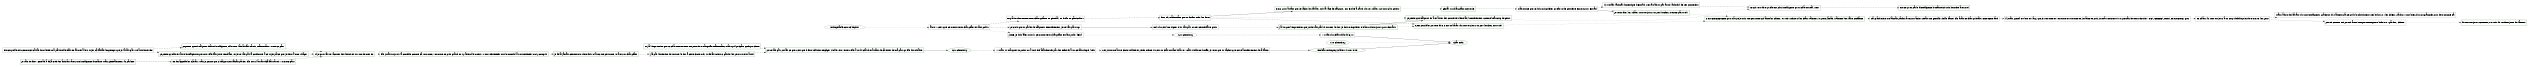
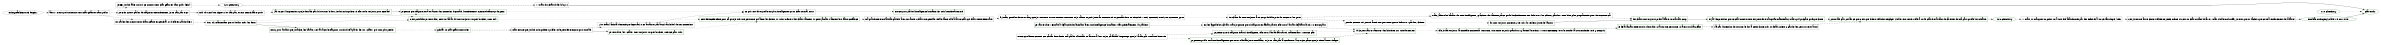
none -> (1660, 19)
